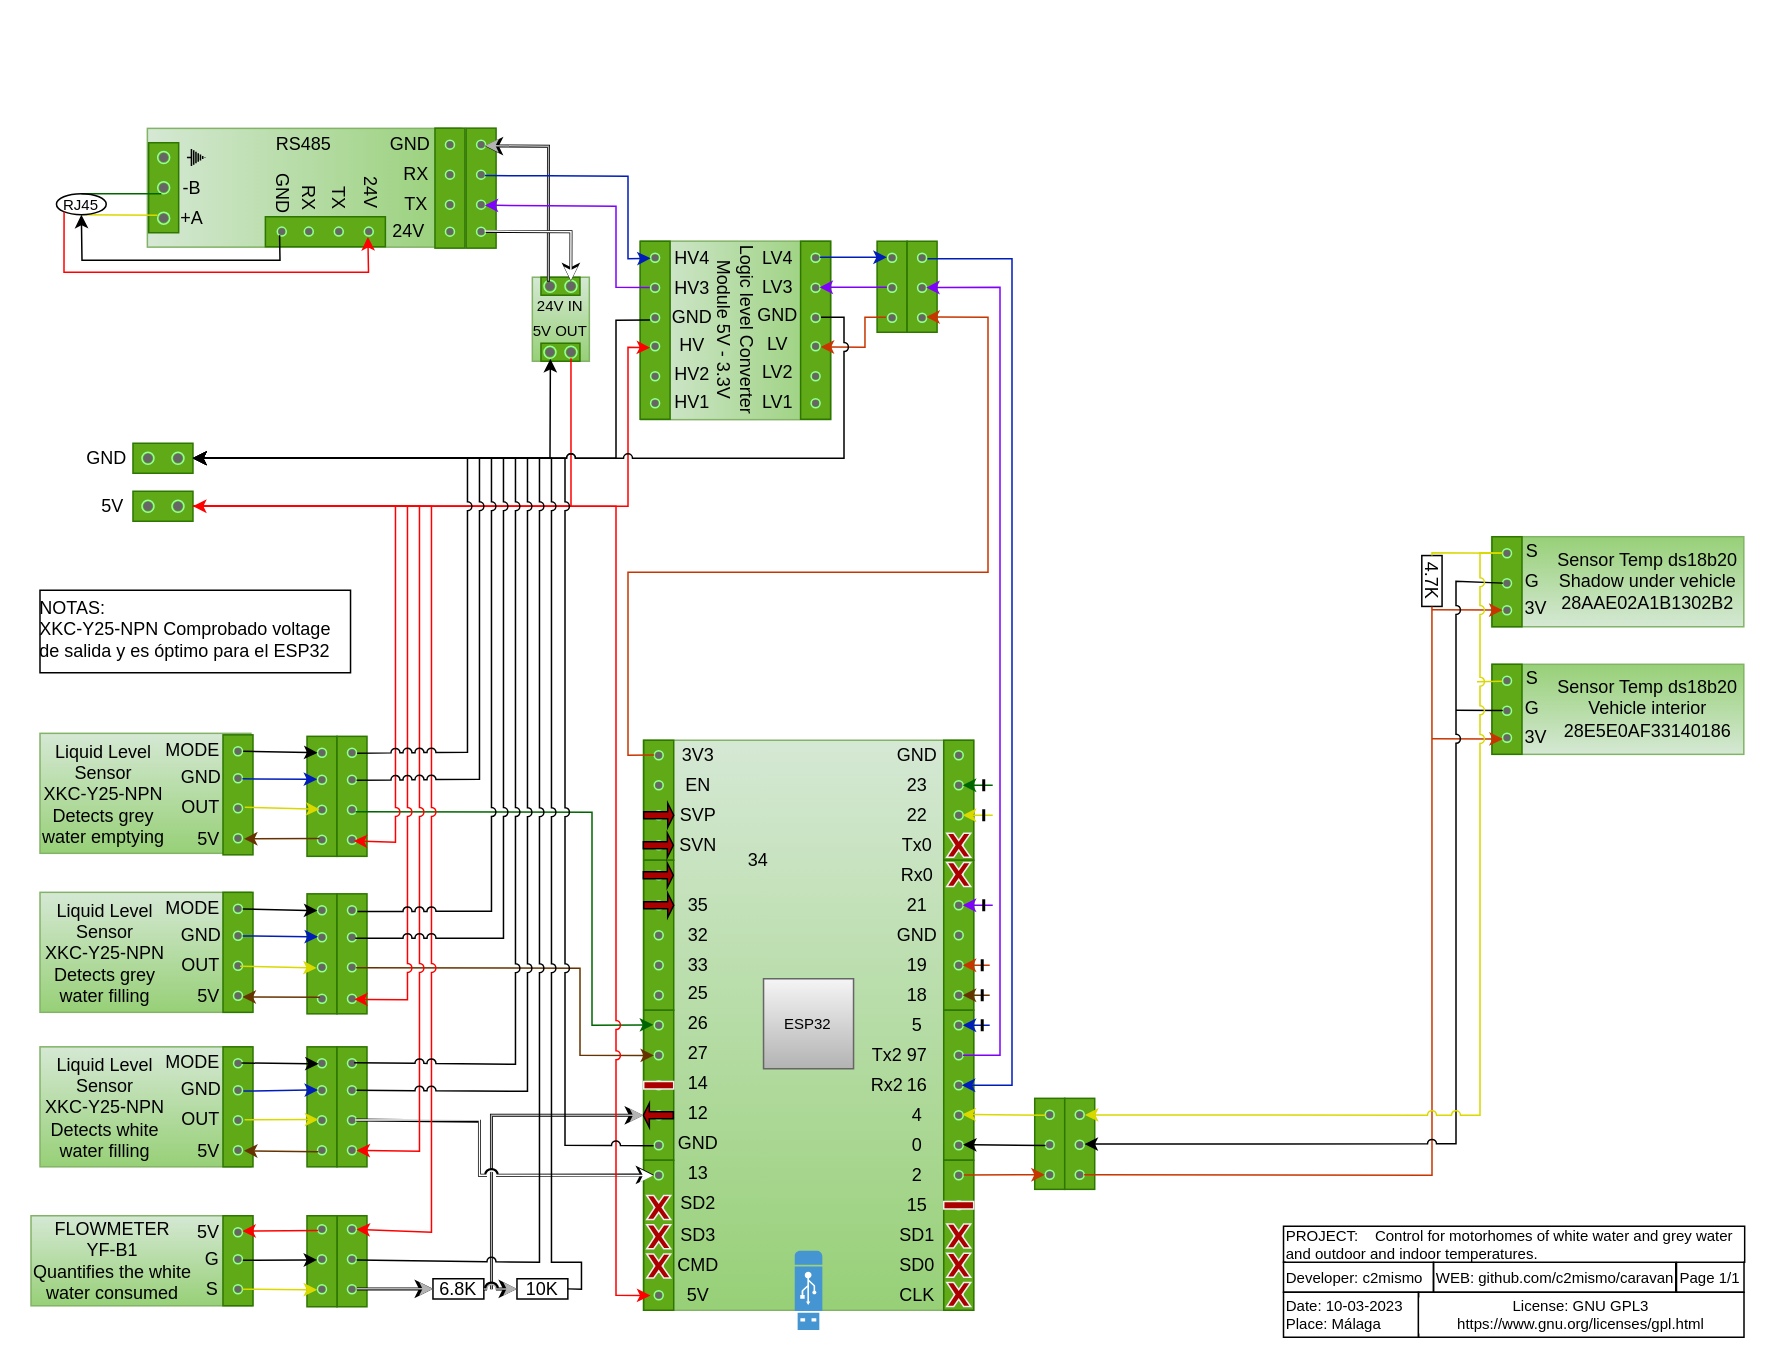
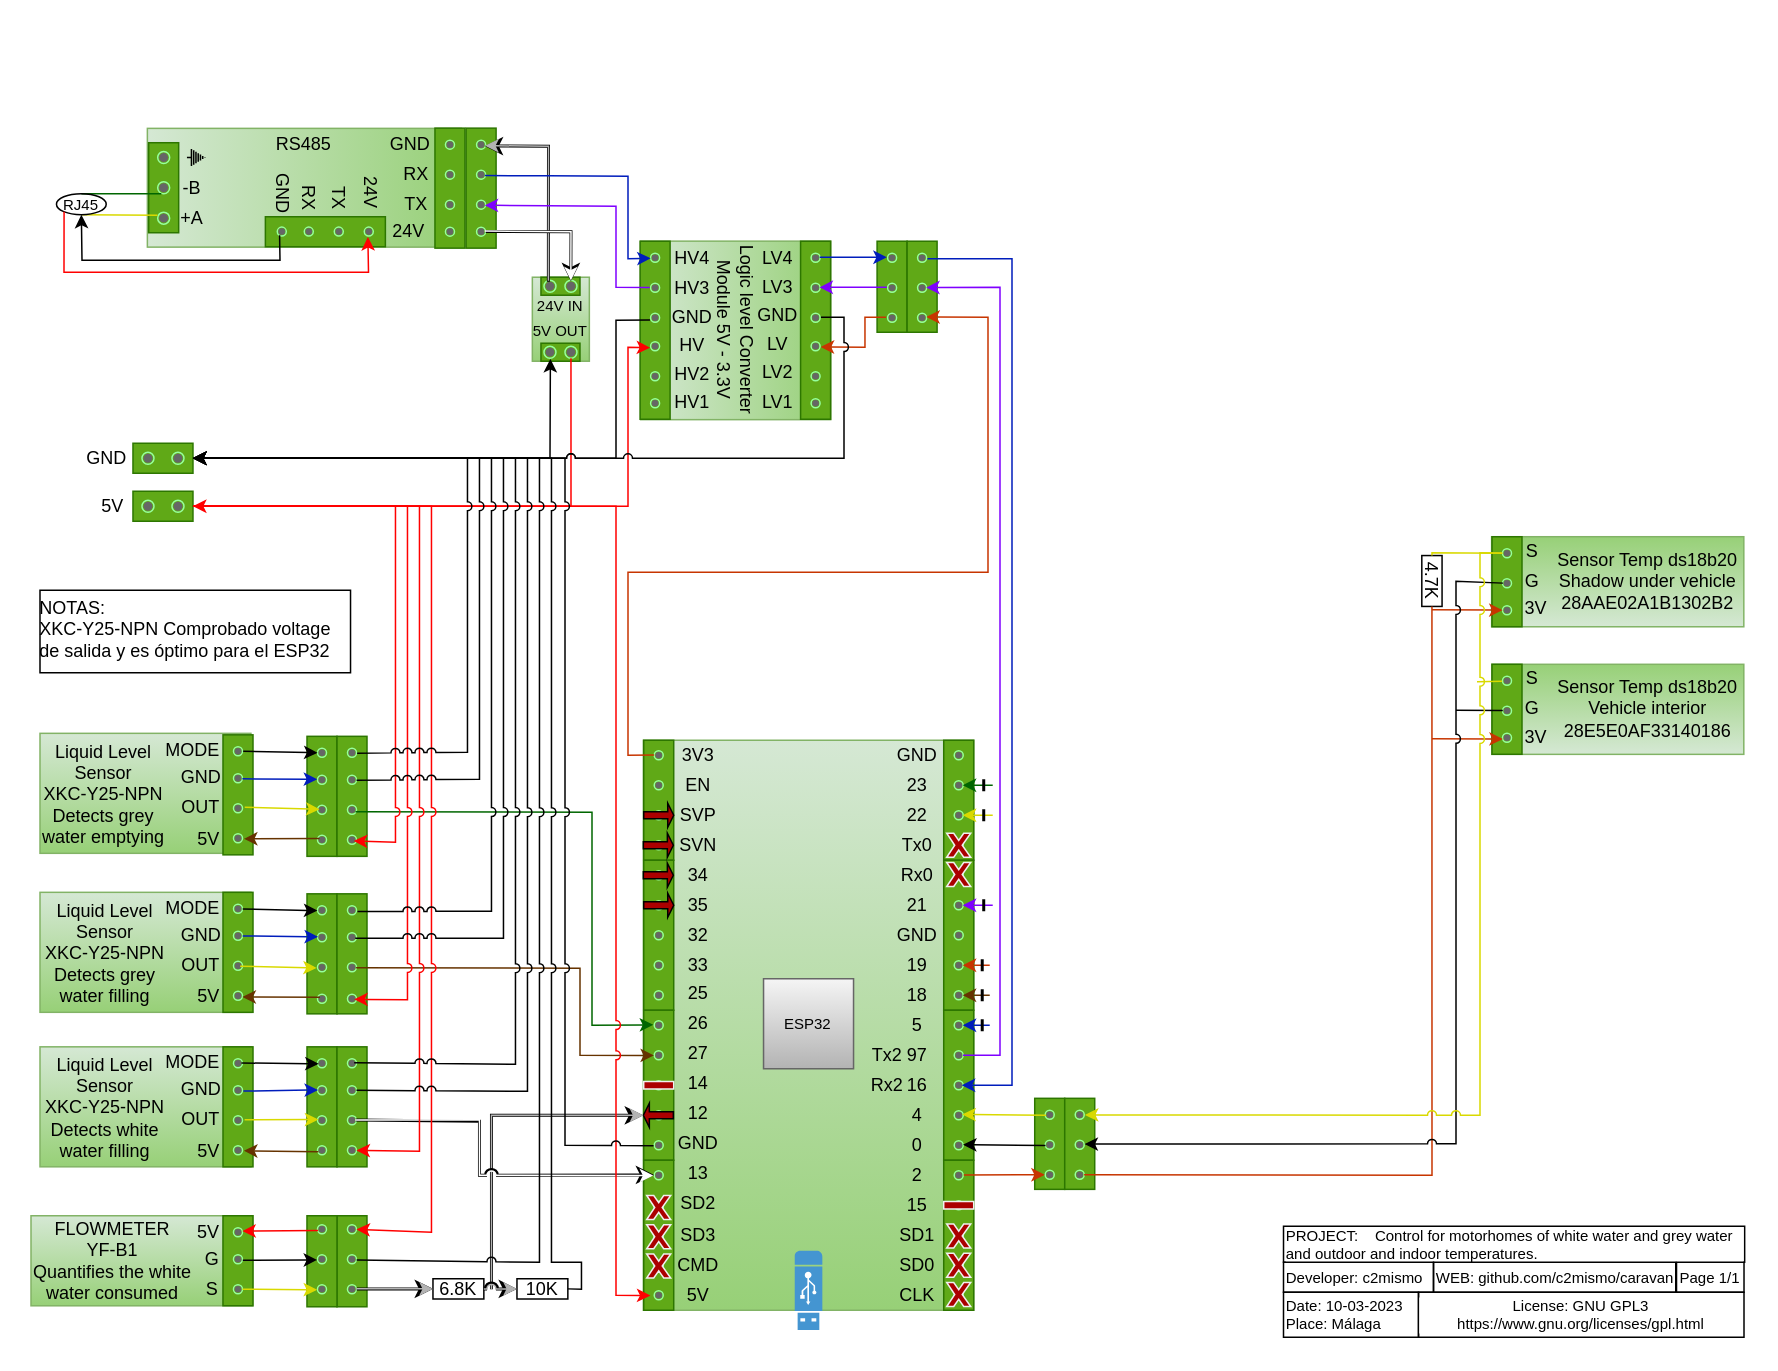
(759, 860) -> (699, 875)
